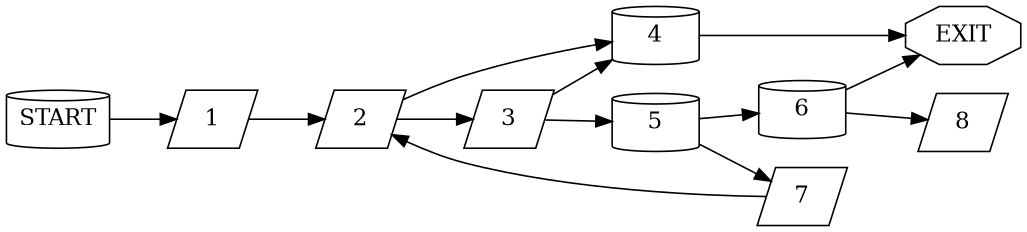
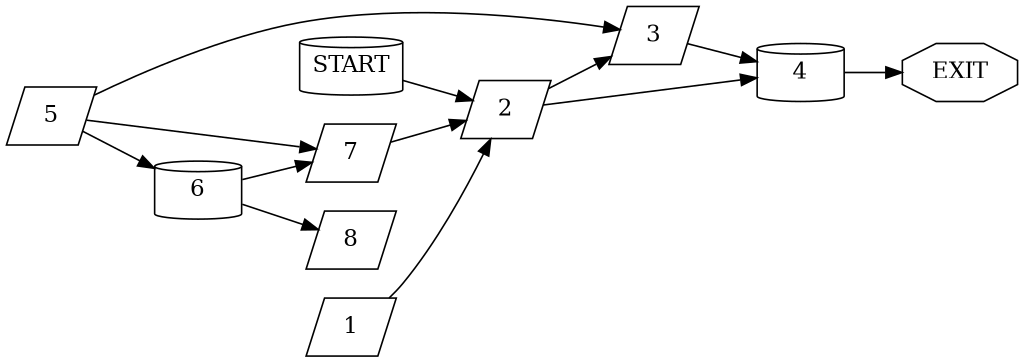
(875, 76) -> (269, 173)
(135, 119) -> (430, 88)
(570, 121) -> (343, 17)
(656, 122) -> (52, 116)
